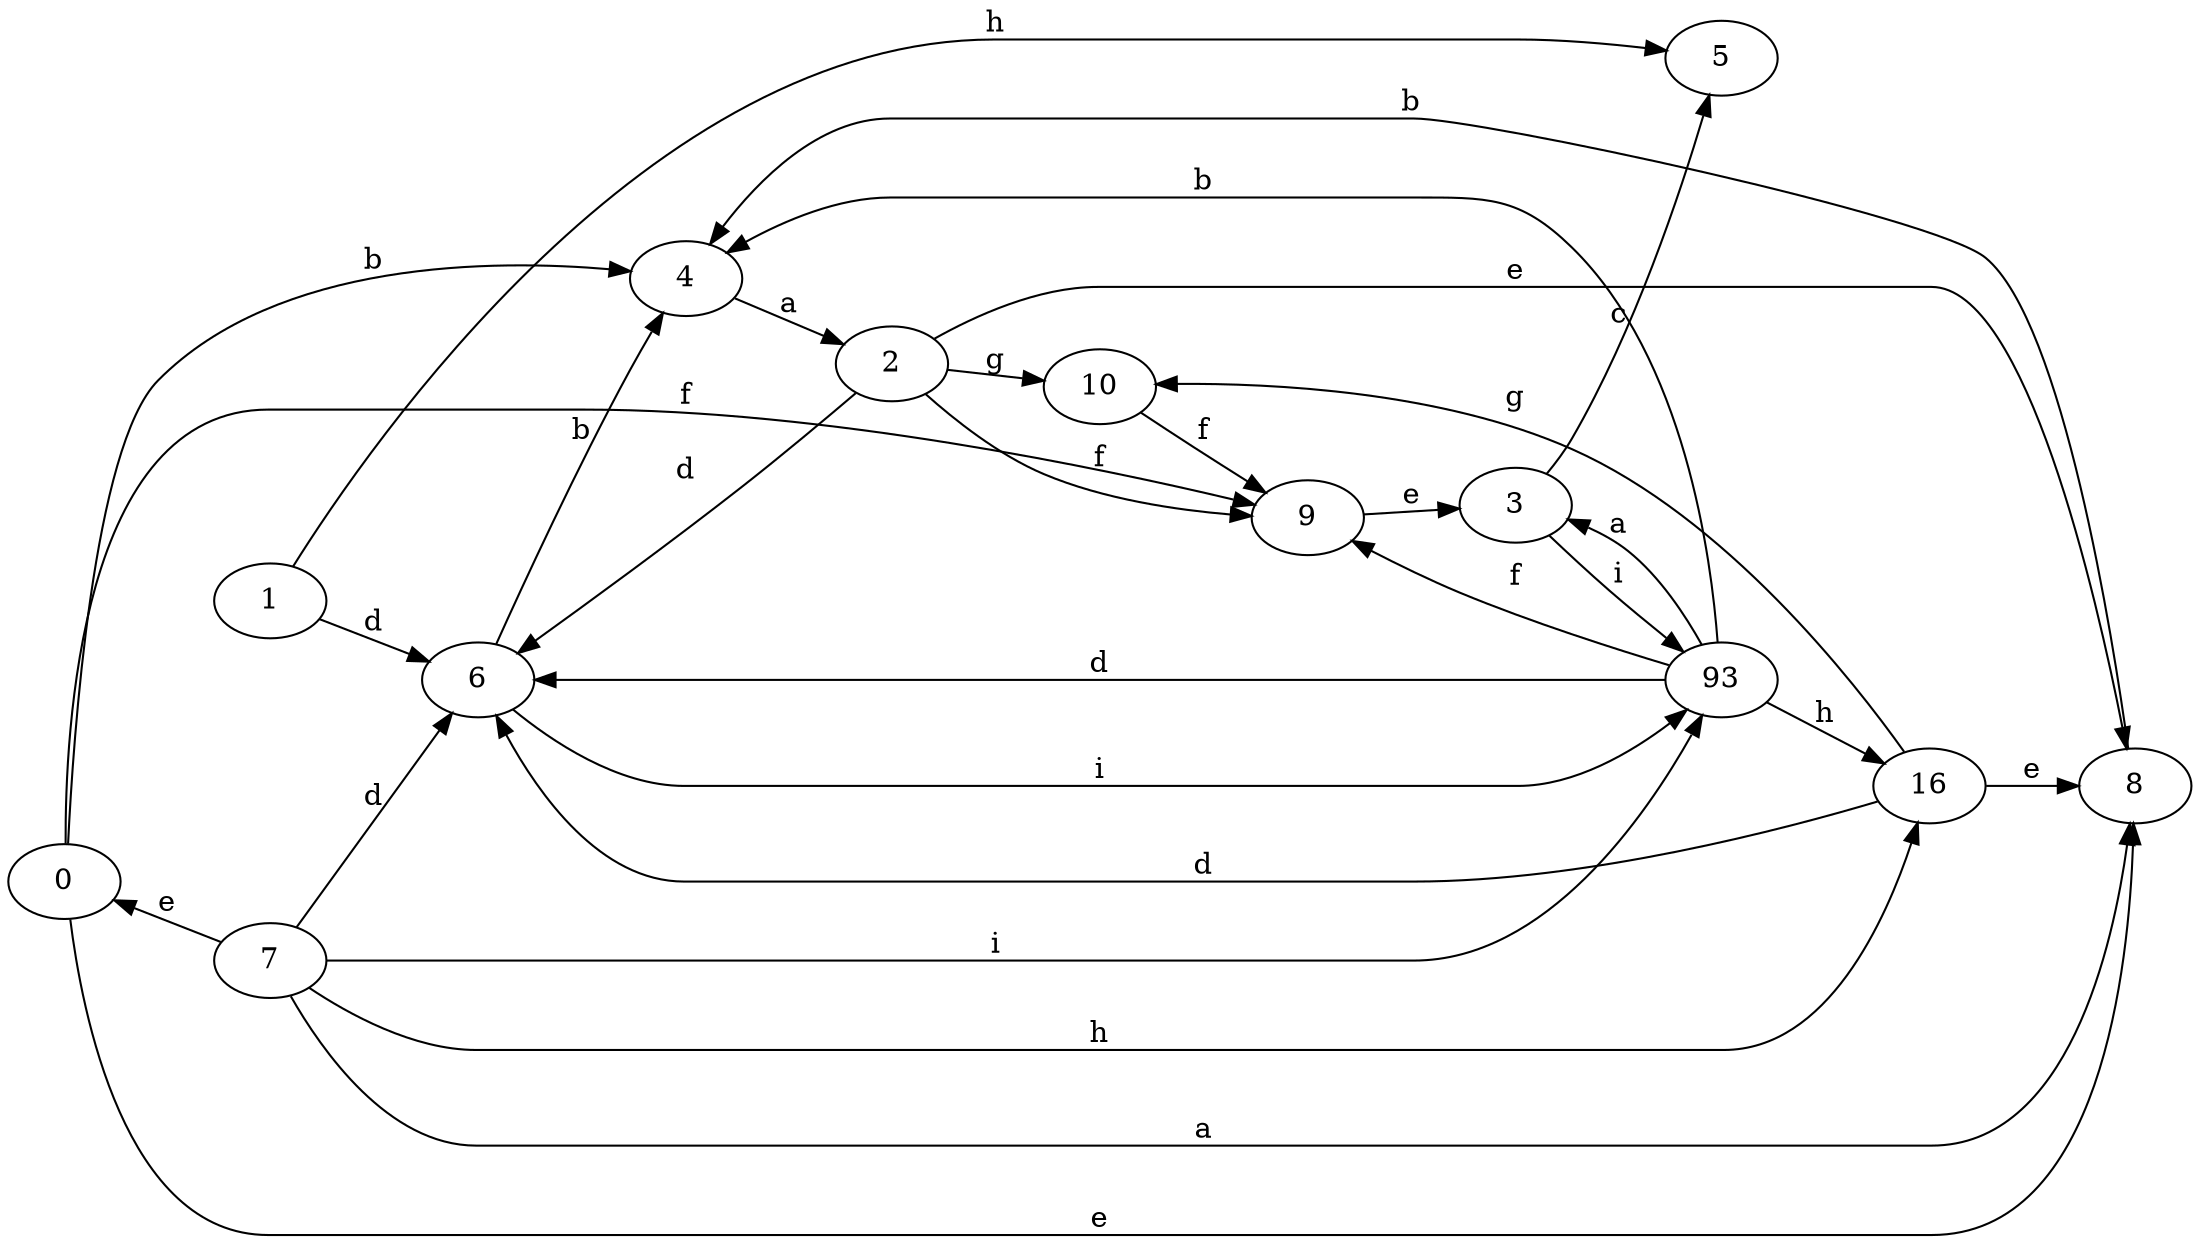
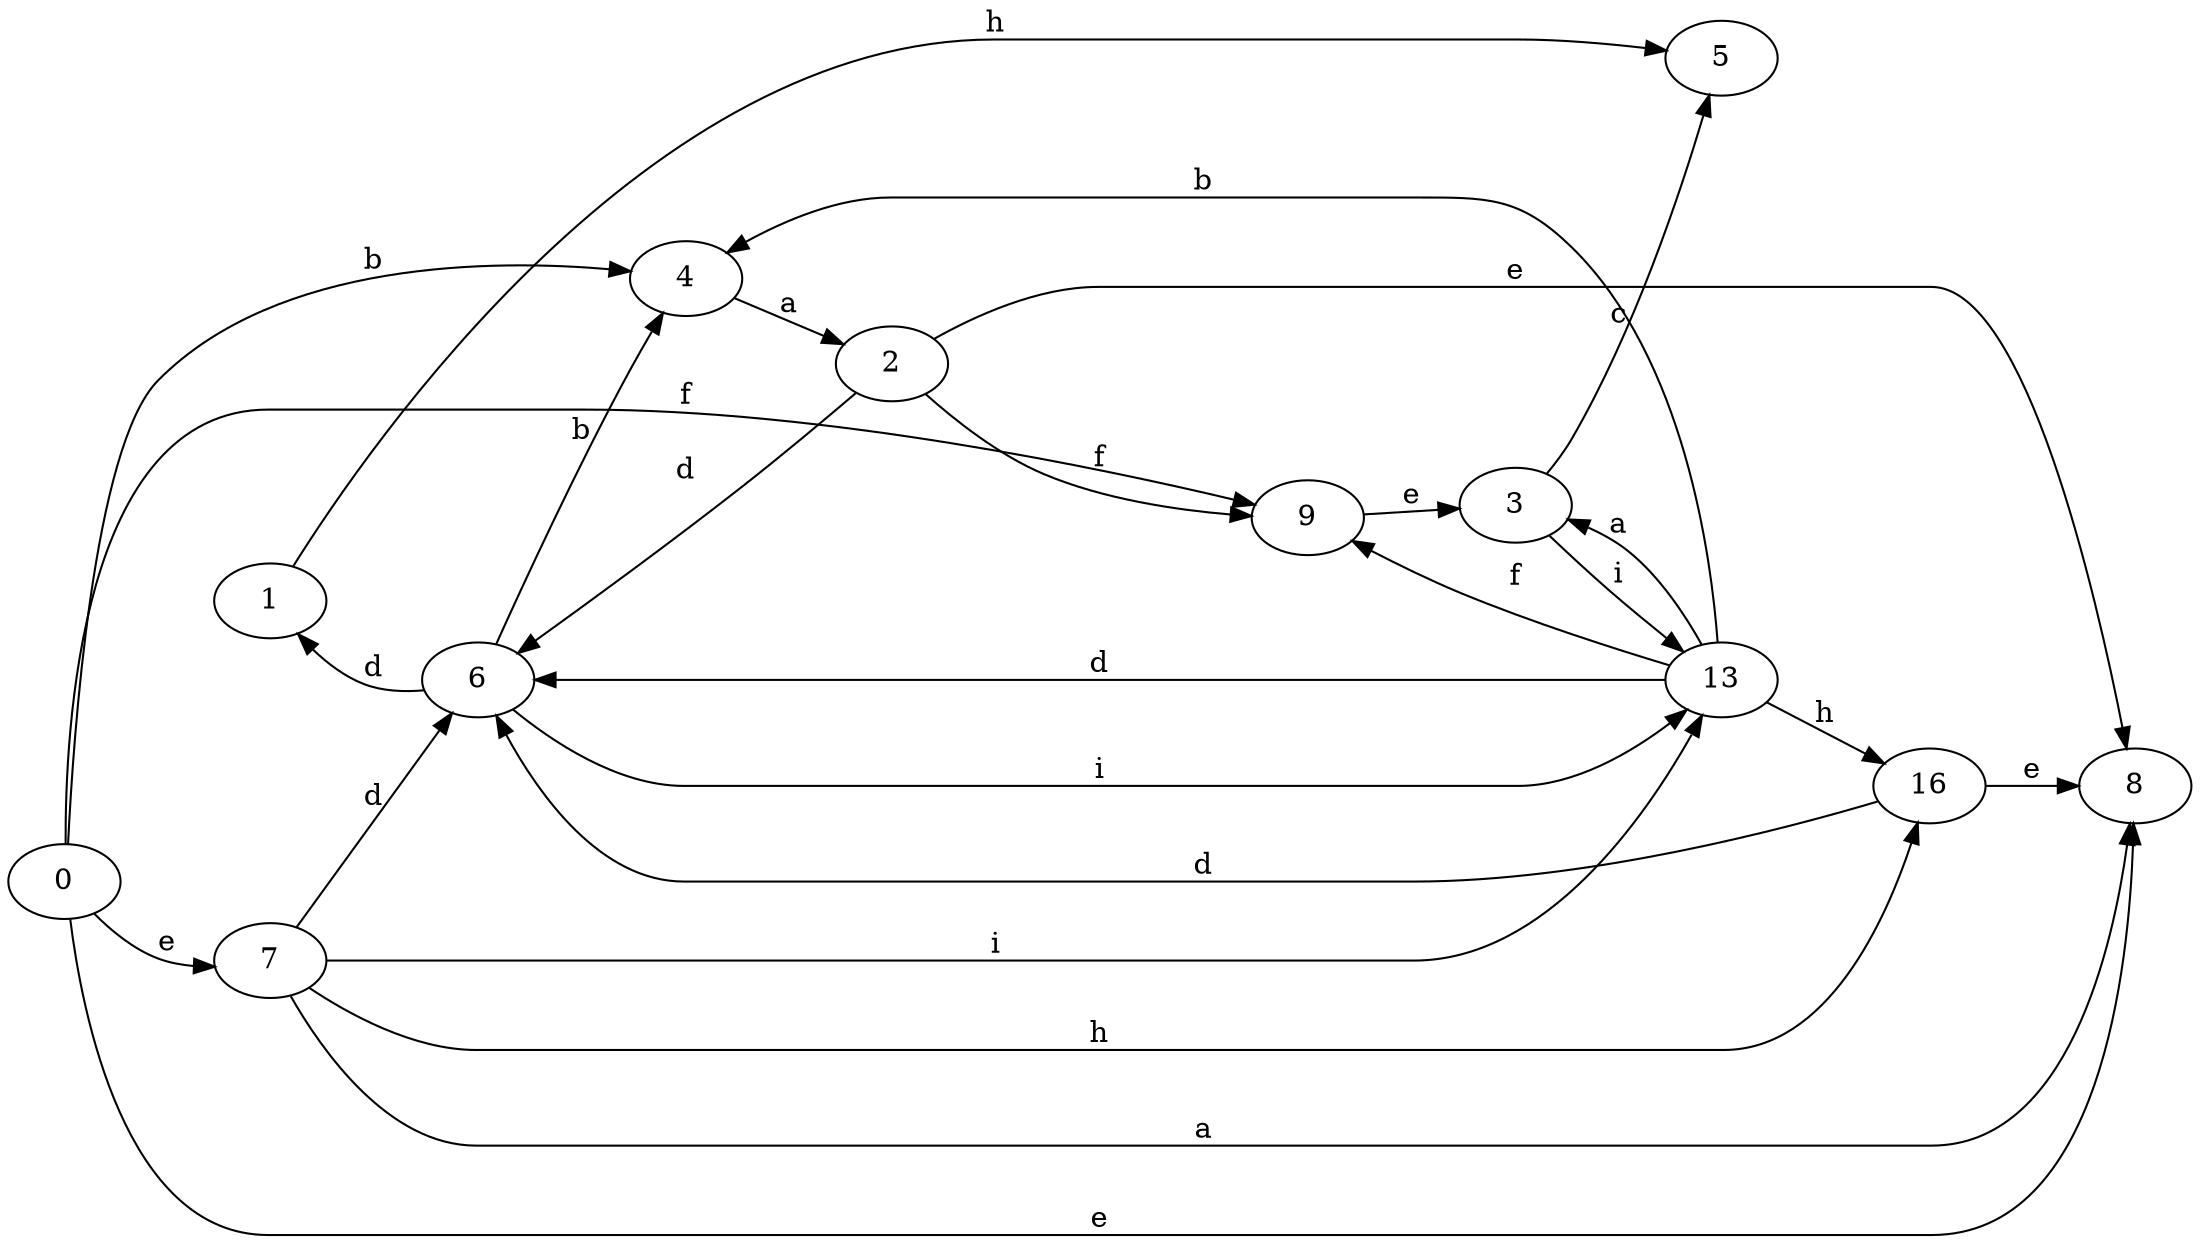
(1600, 150) -> none
(1100, 387) -> none
(365, 637) -> (363, 684)
(1722, 680) -> (1722, 680)
(177, 925) -> (139, 949)
